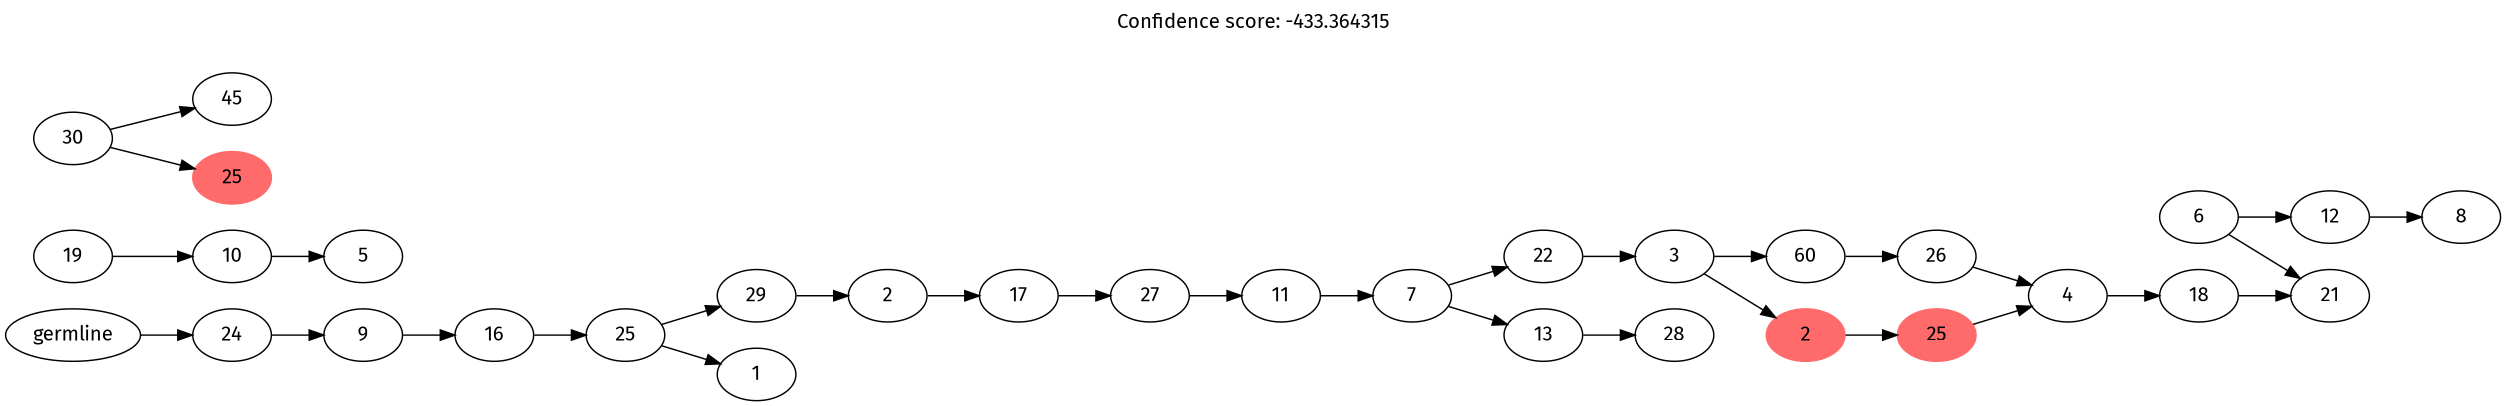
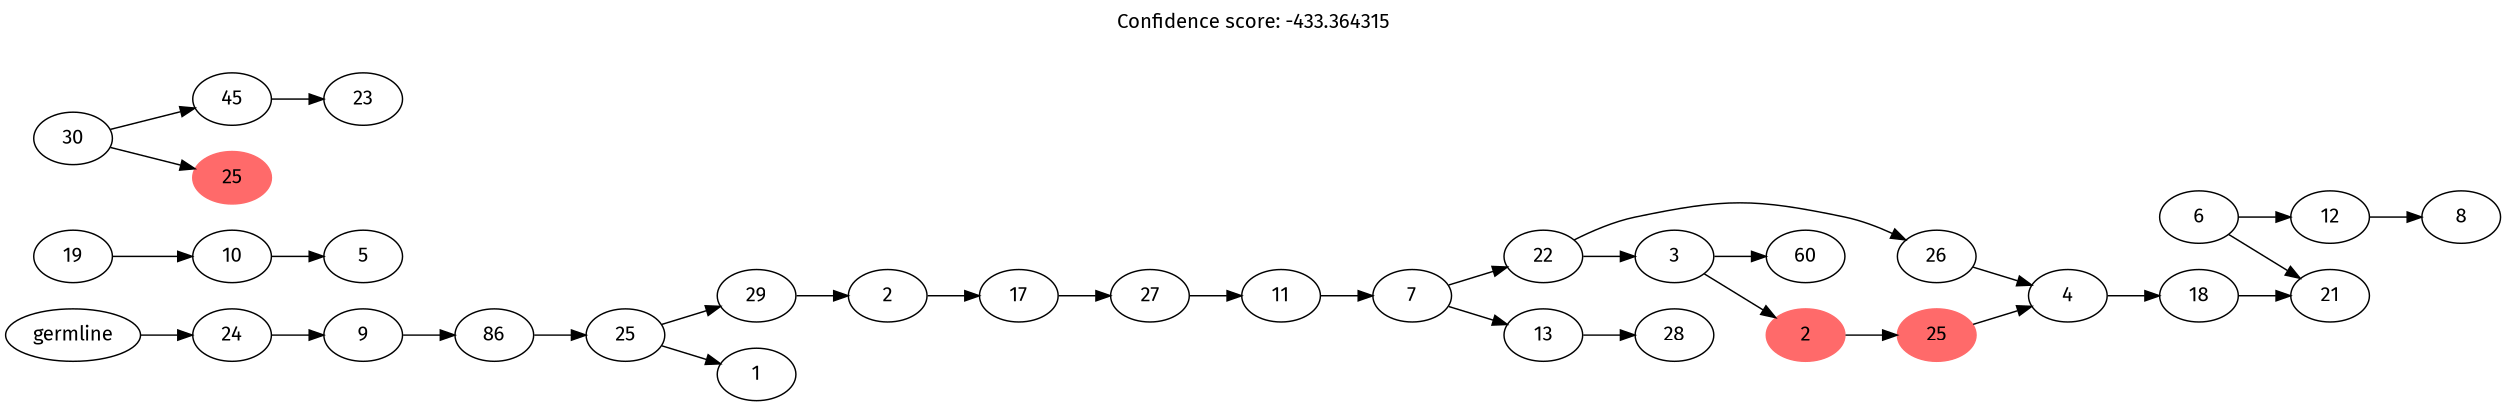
none -> (363, 99)
(1864, 256) -> (1733, 203)
(494, 335) -> (494, 335)
